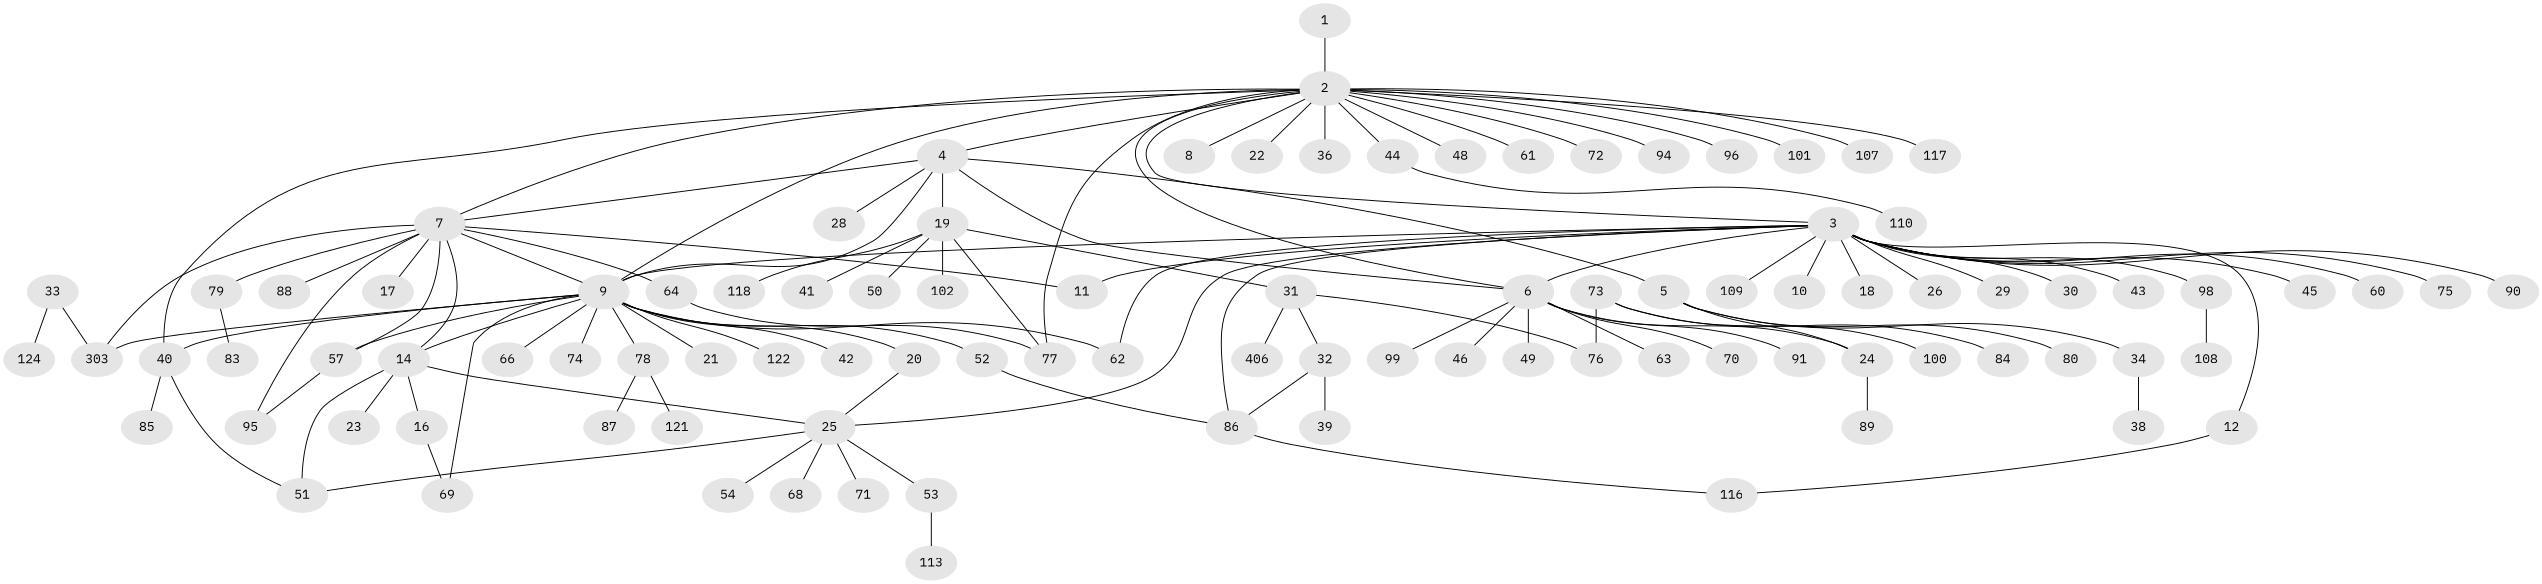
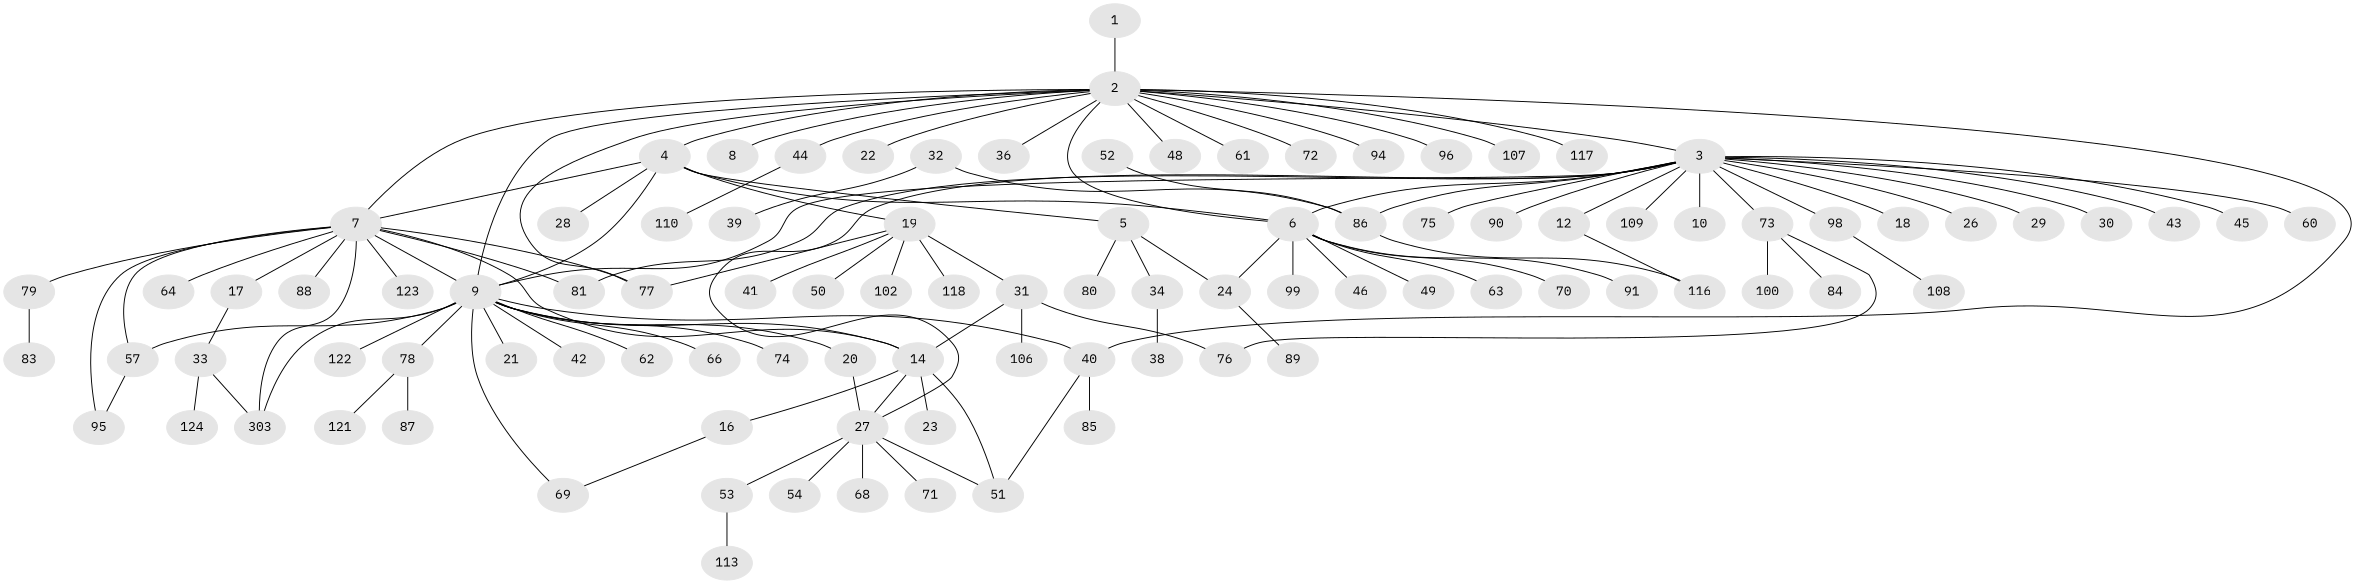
(1800, 156) -> none
(1441, 238) -> (1734, 190)
none -> (408, 292)
(1082, 292) -> (579, 292)
none -> (219, 325)
(793, 326) -> none
(1308, 326) -> (963, 330)
(947, 329) -> (506, 248)
(1257, 360) -> (1022, 360)
(830, 428) -> (863, 428)
